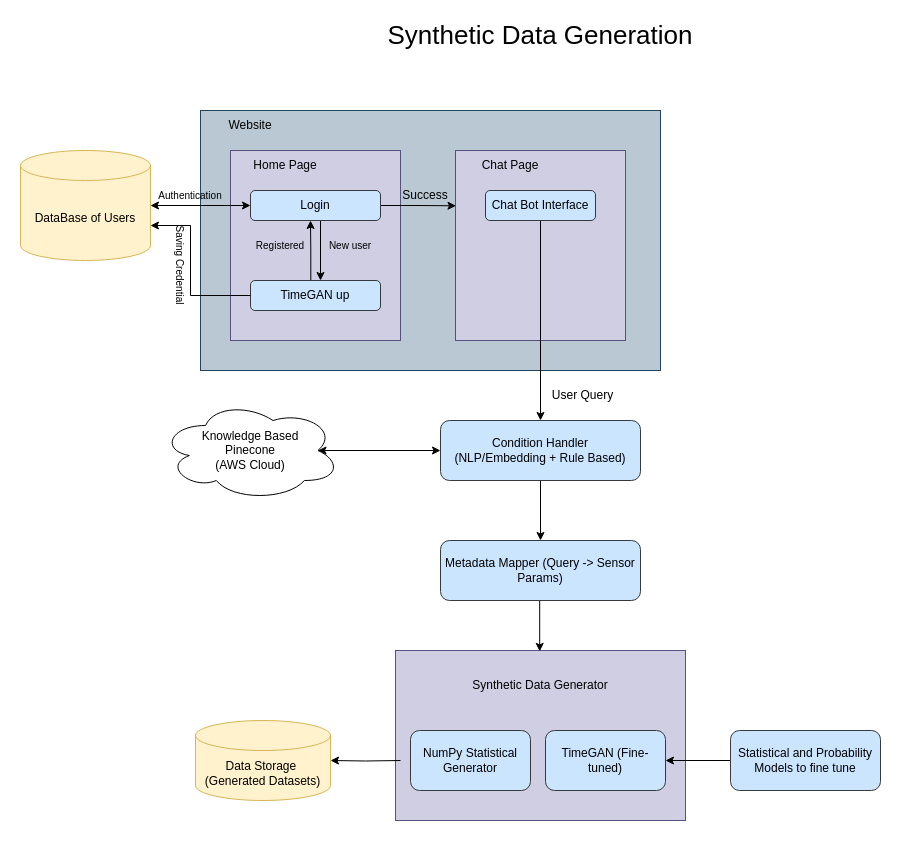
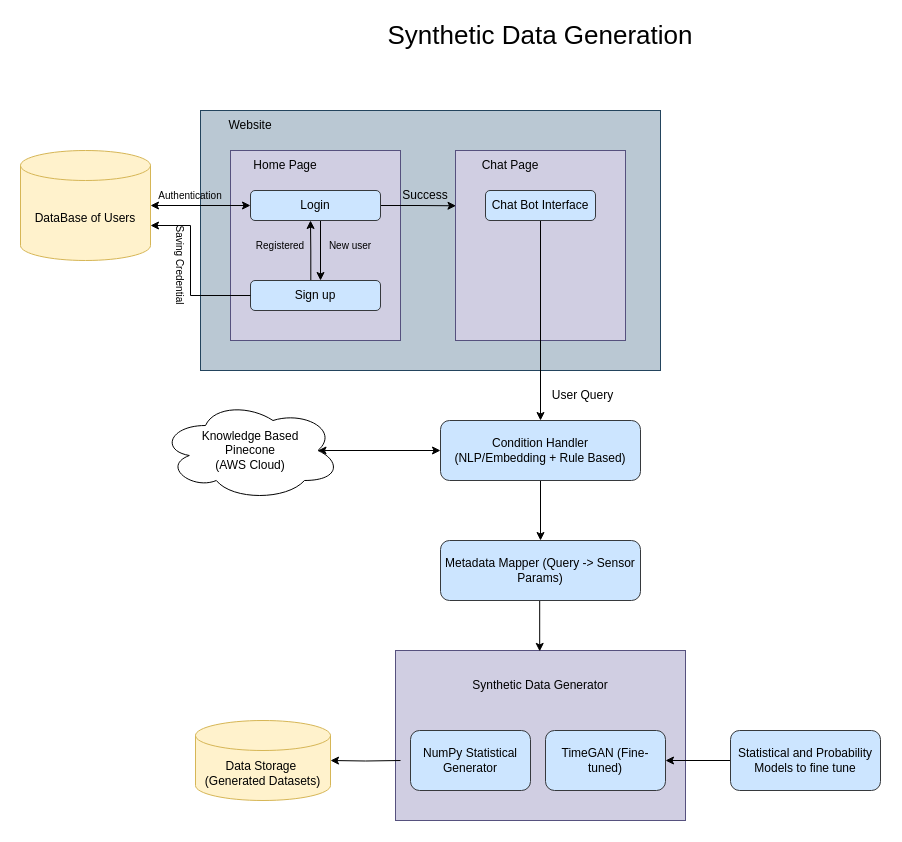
(316, 296) -> (316, 296)
